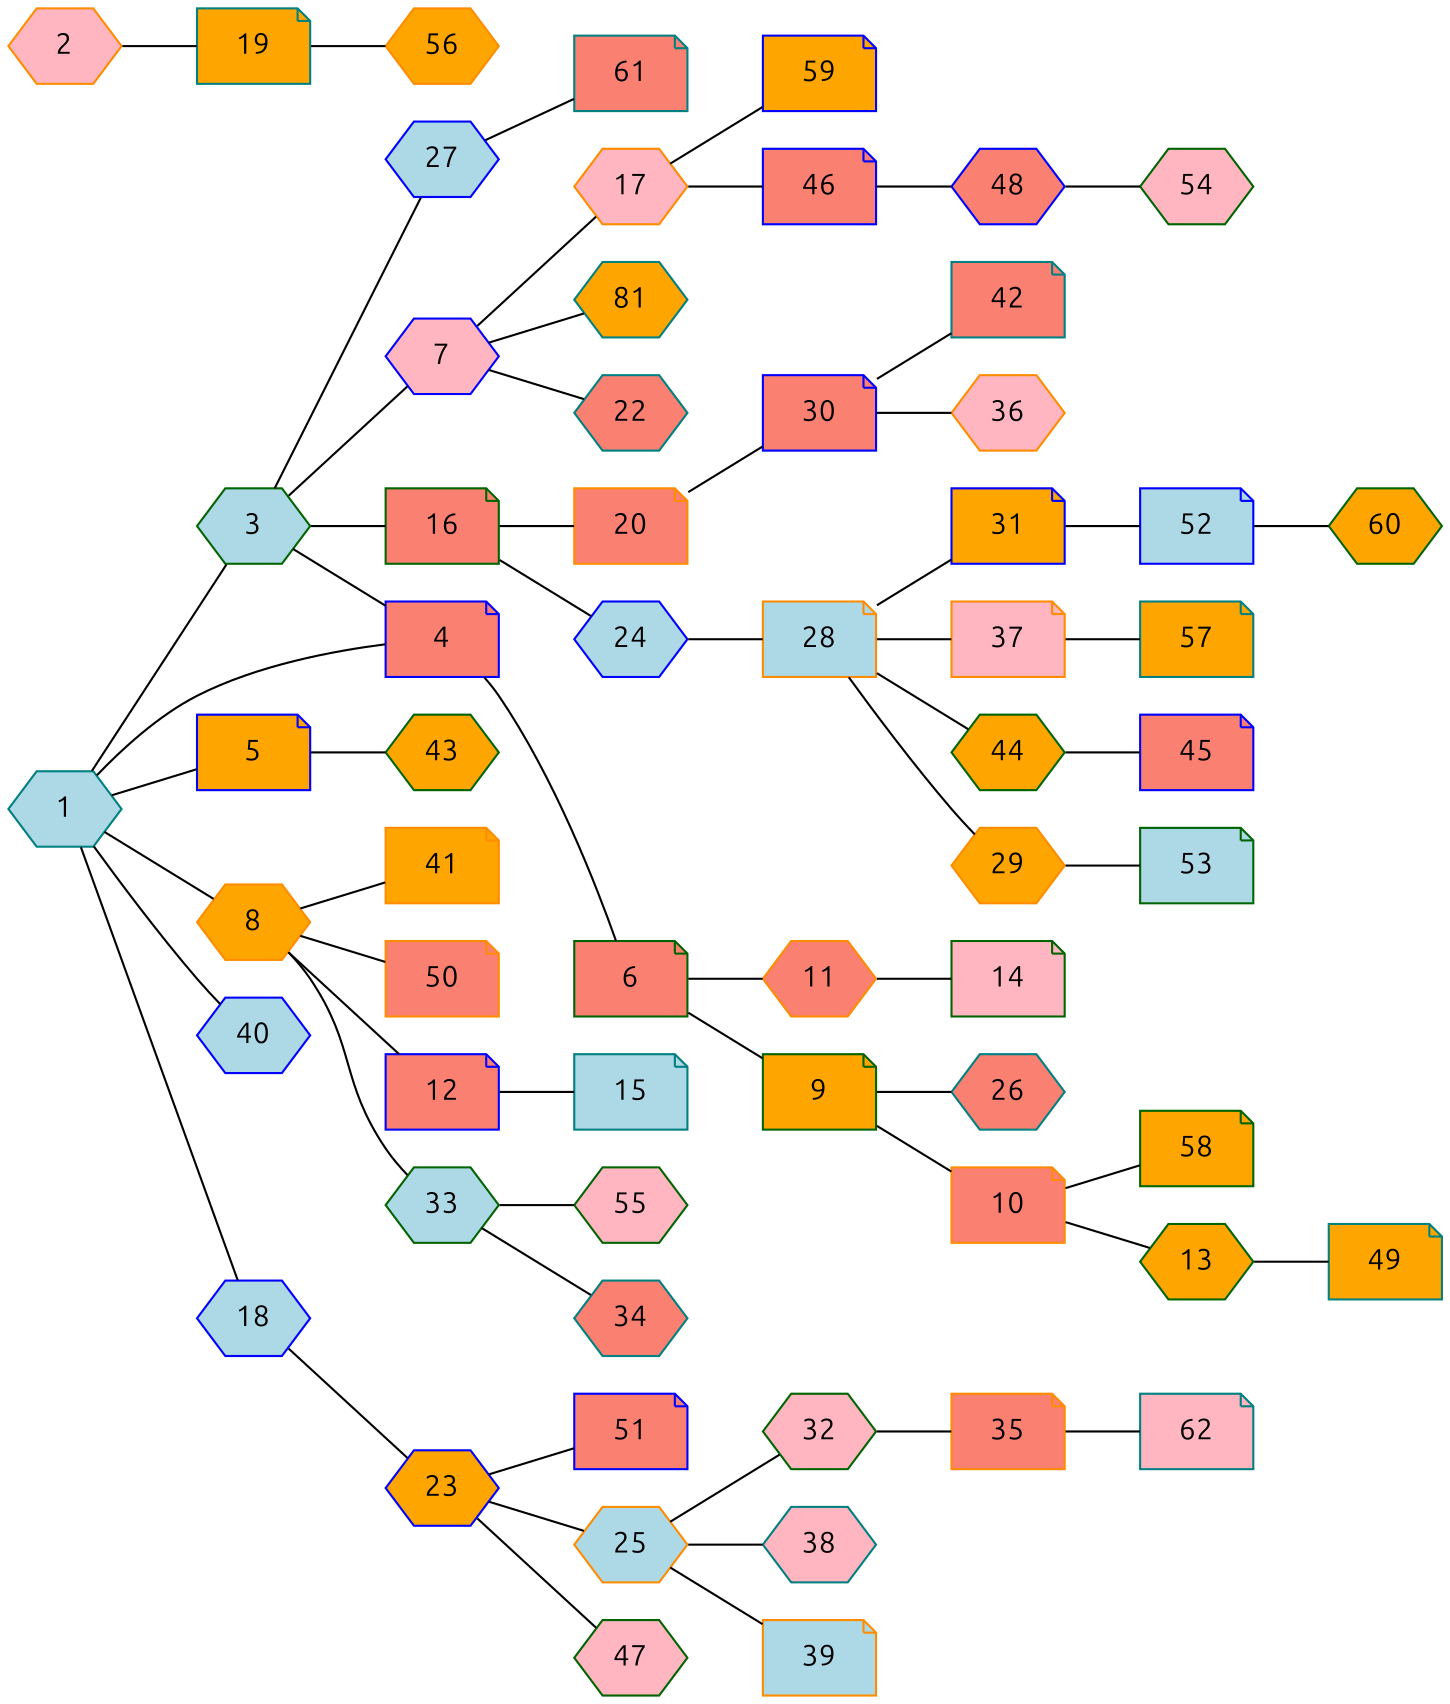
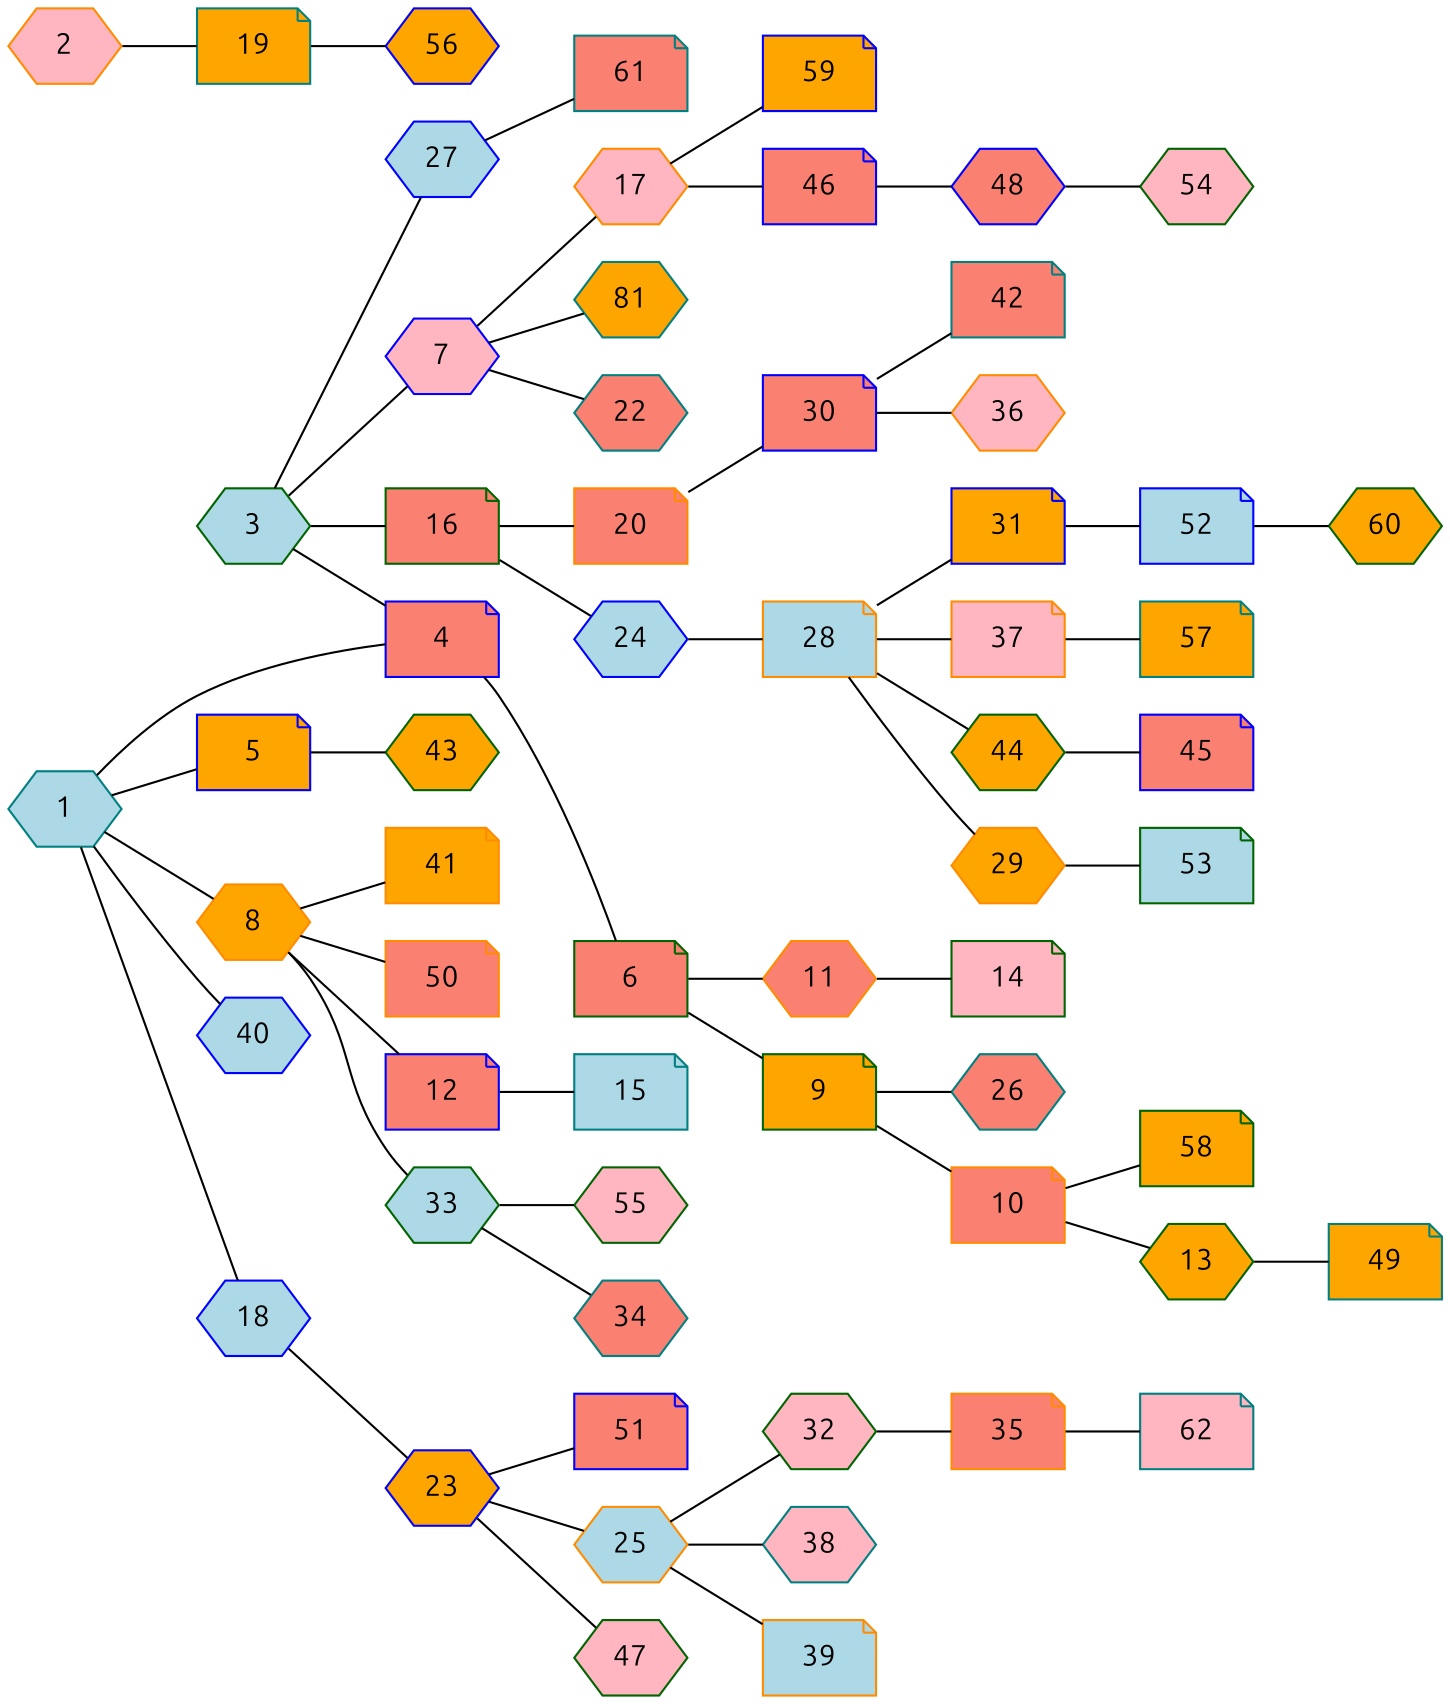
(442, 46) -> (442, 46)
(159, 668) -> none
